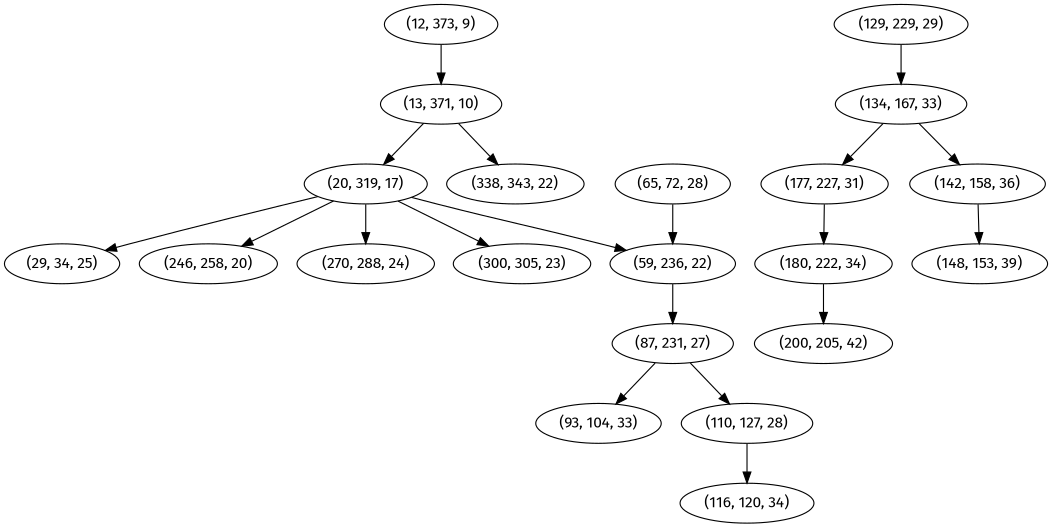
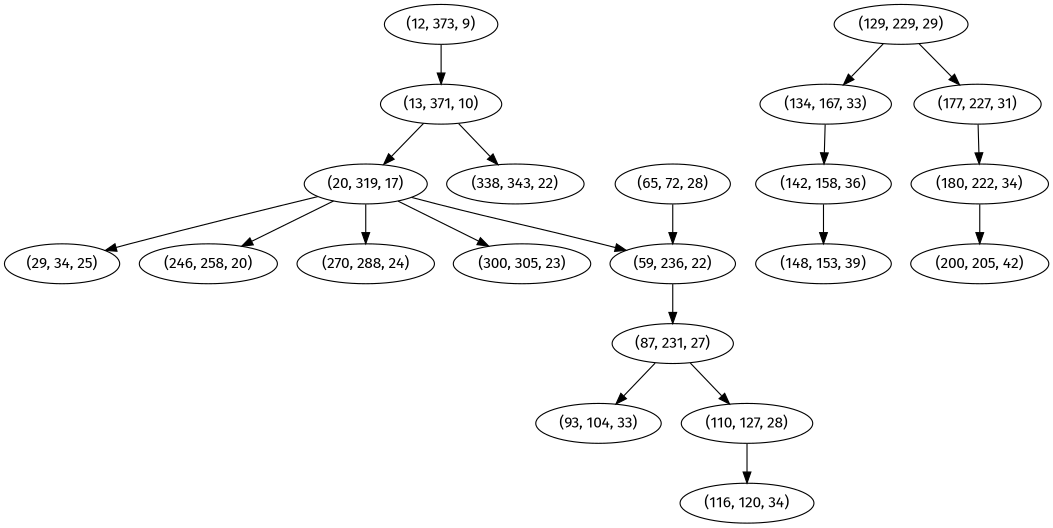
(867, 140) -> (935, 60)
